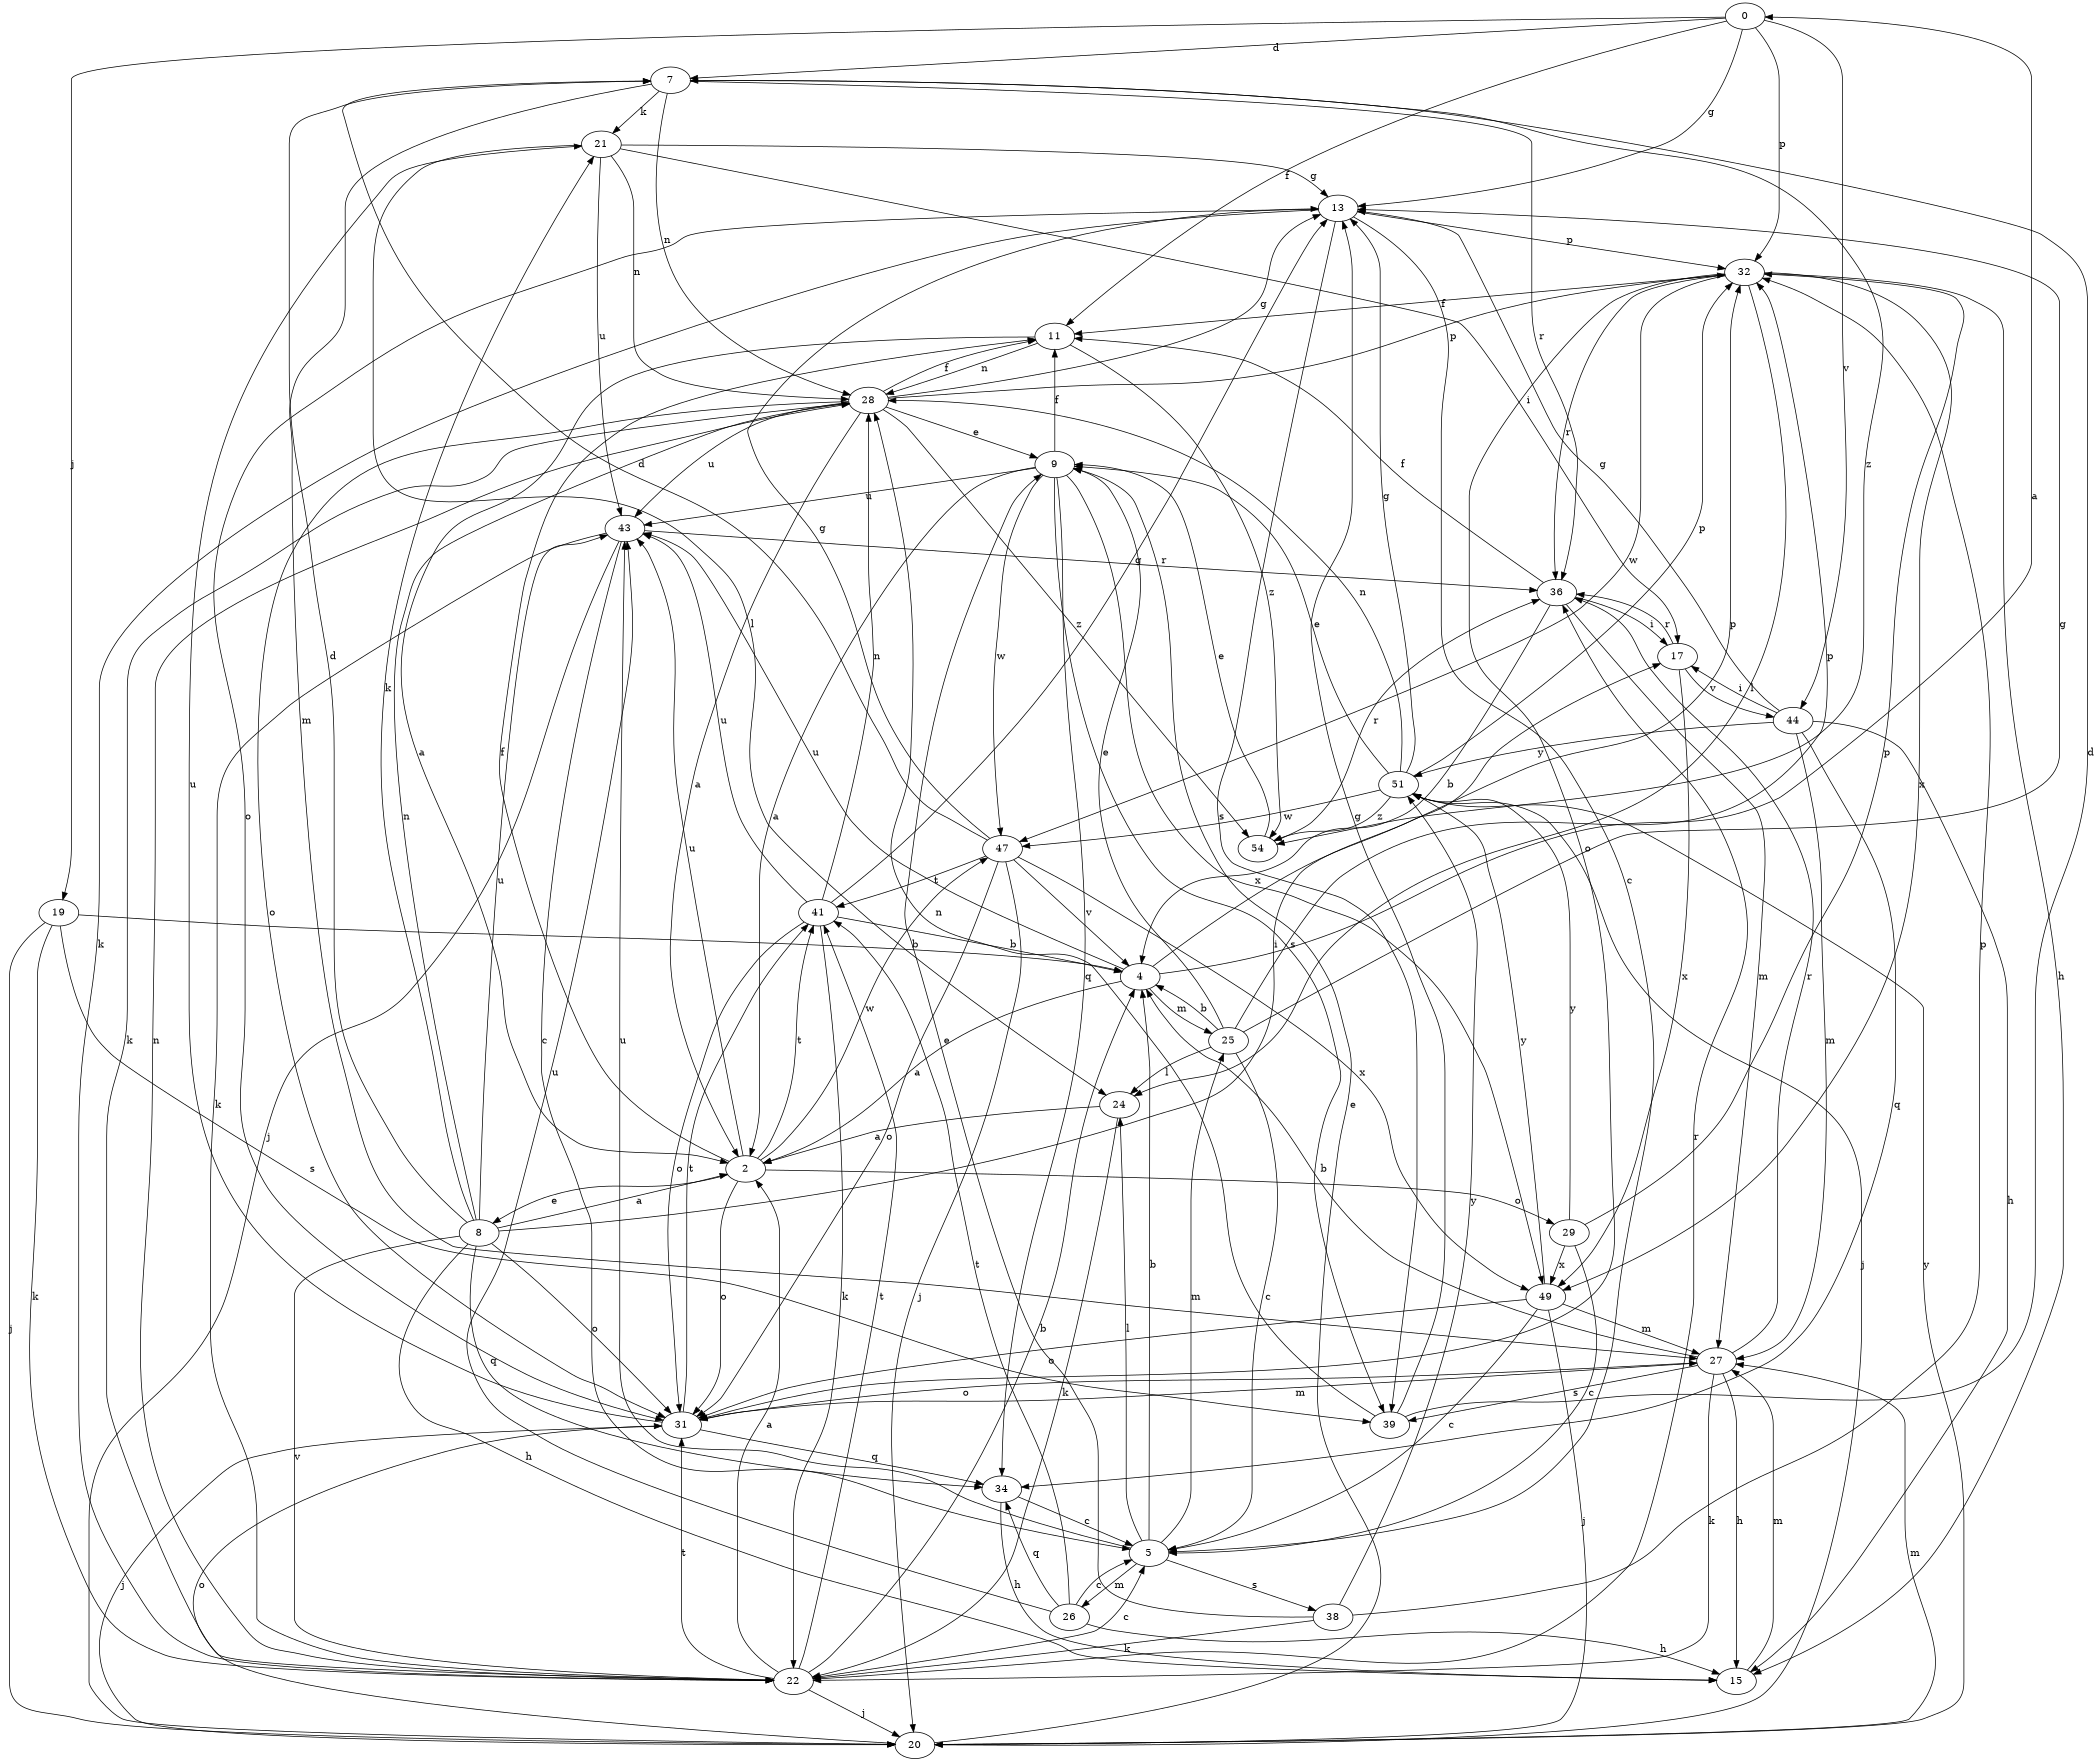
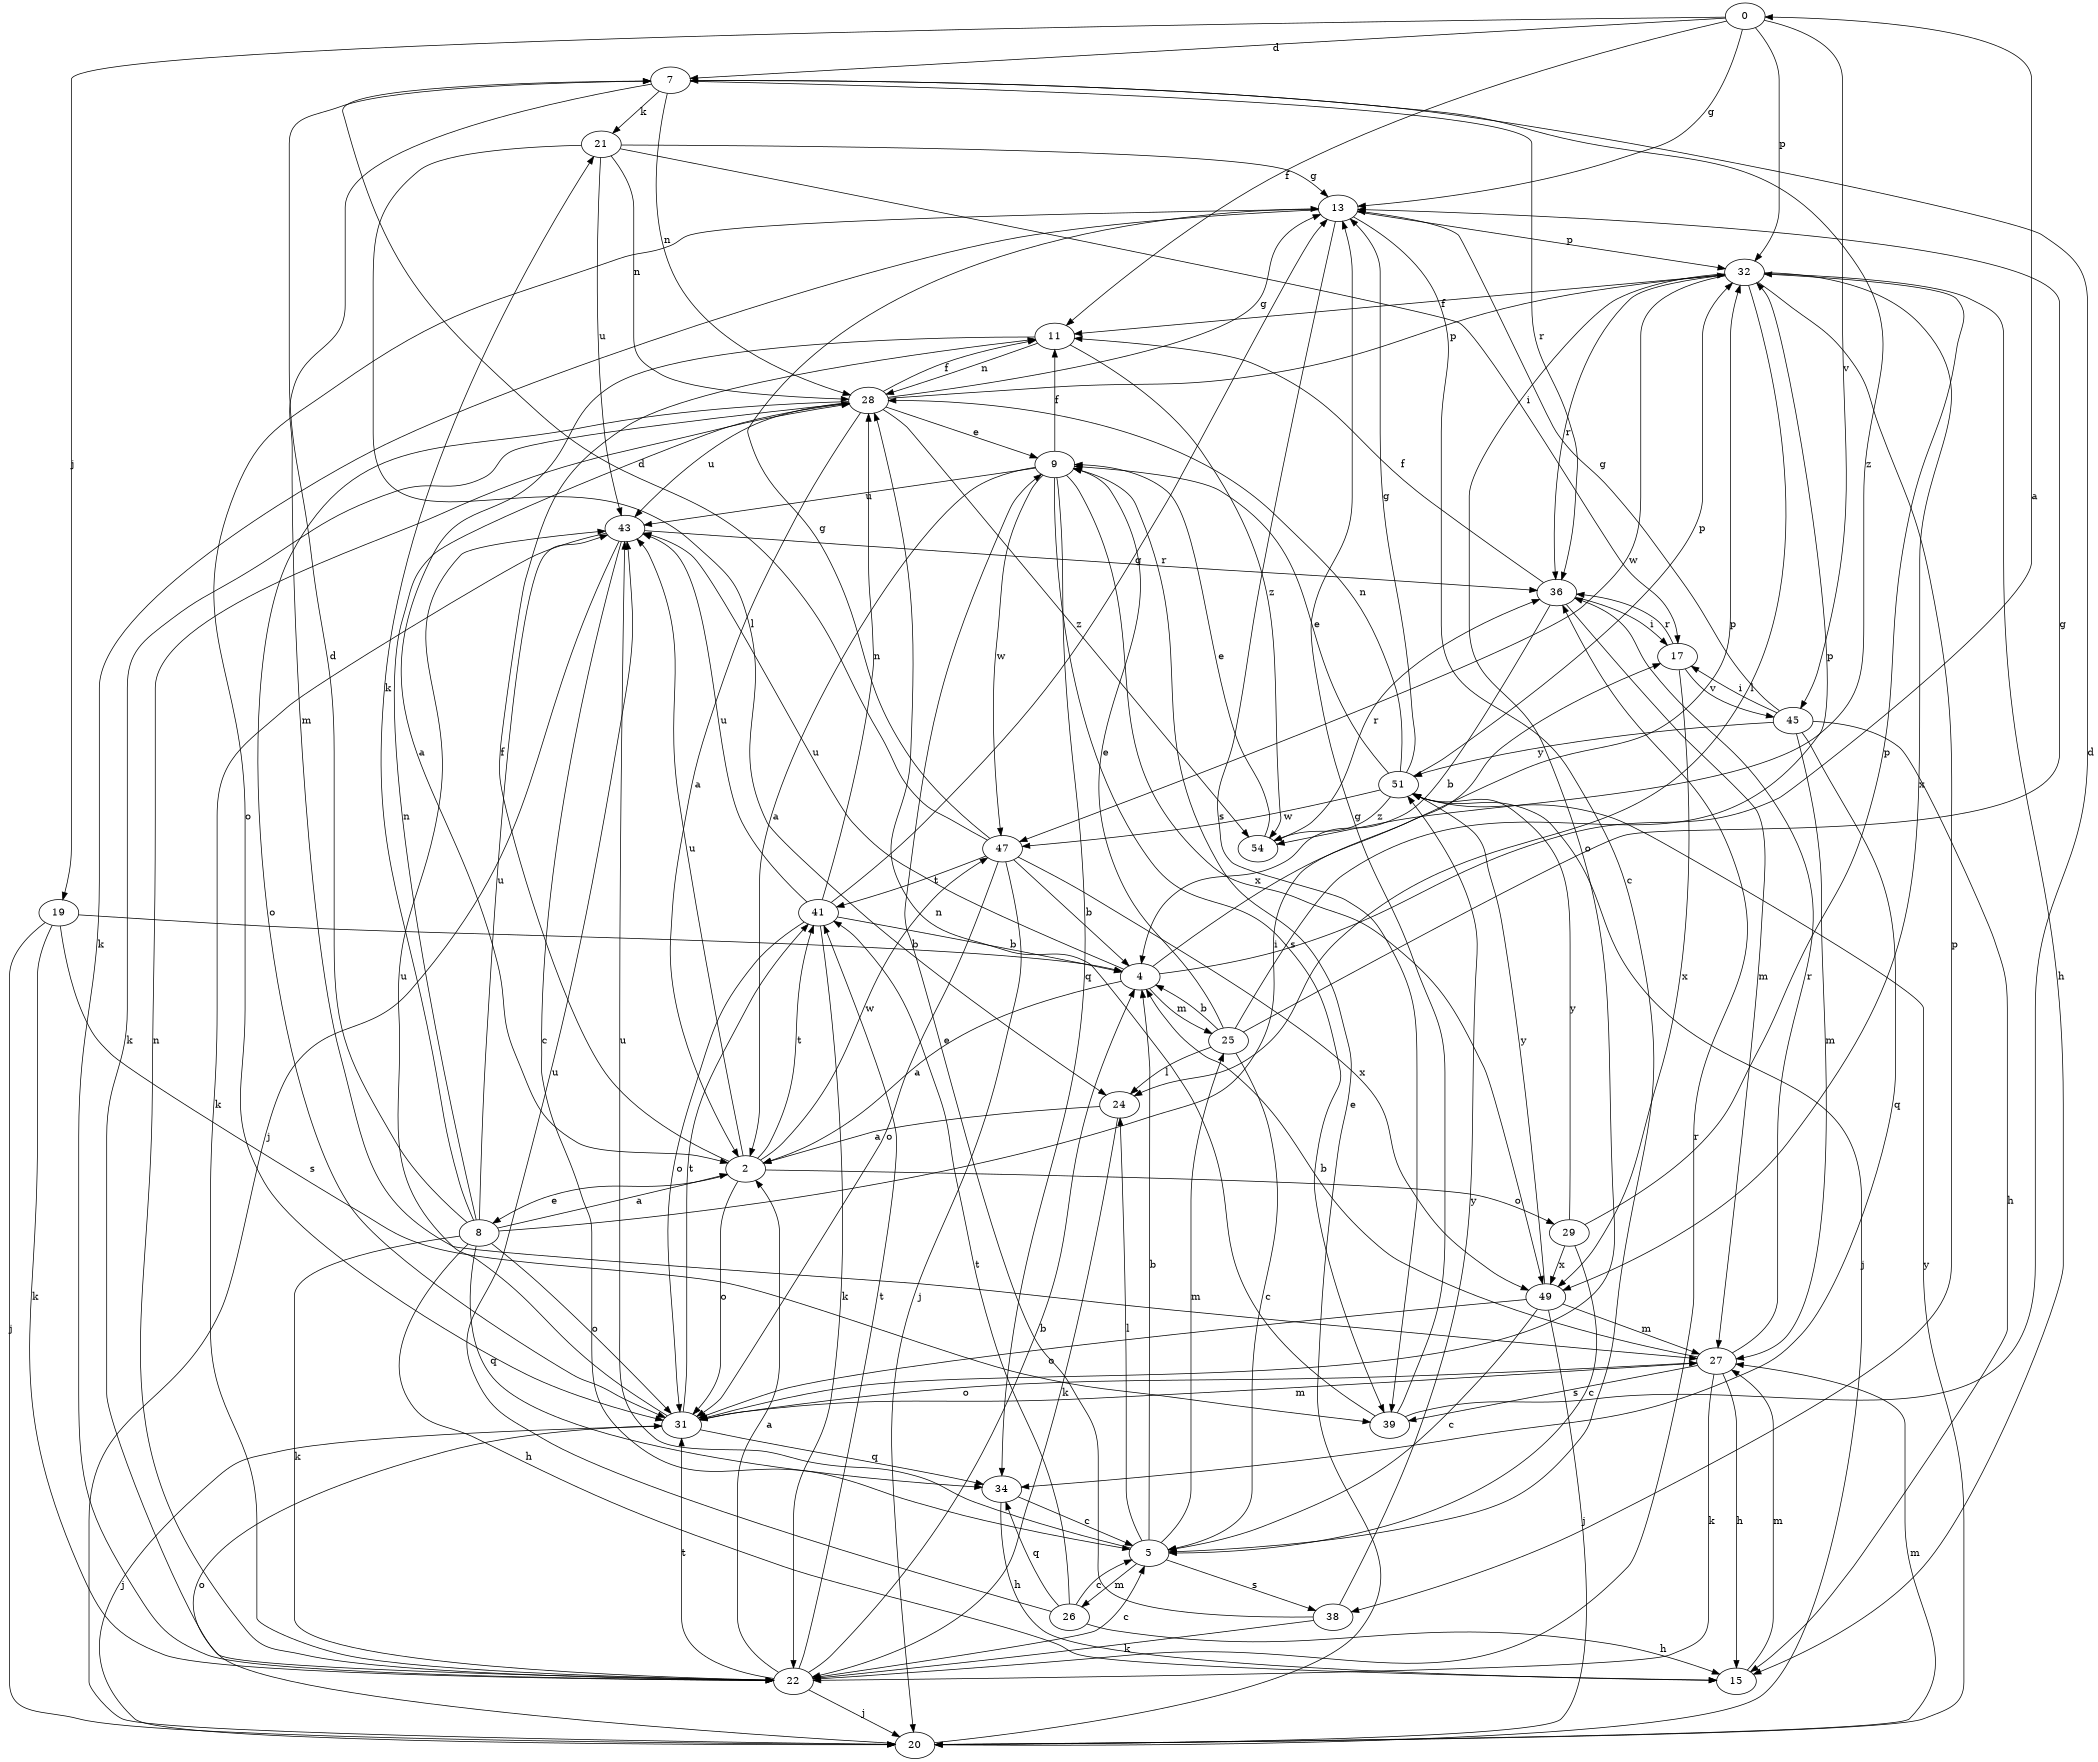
(1793, 721) -> (1793, 721)
(189, 820) -> (400, 968)
(1089, 913) -> (1089, 913)
(1979, 1110) -> (1951, 1096)
(298, 1457) -> (298, 1457)
